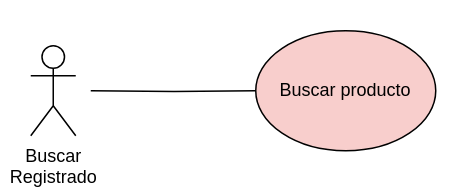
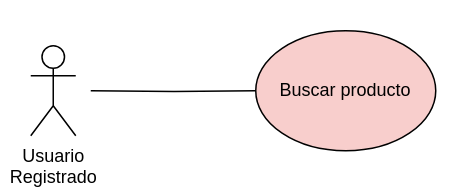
(54, 168) -> (54, 168)
